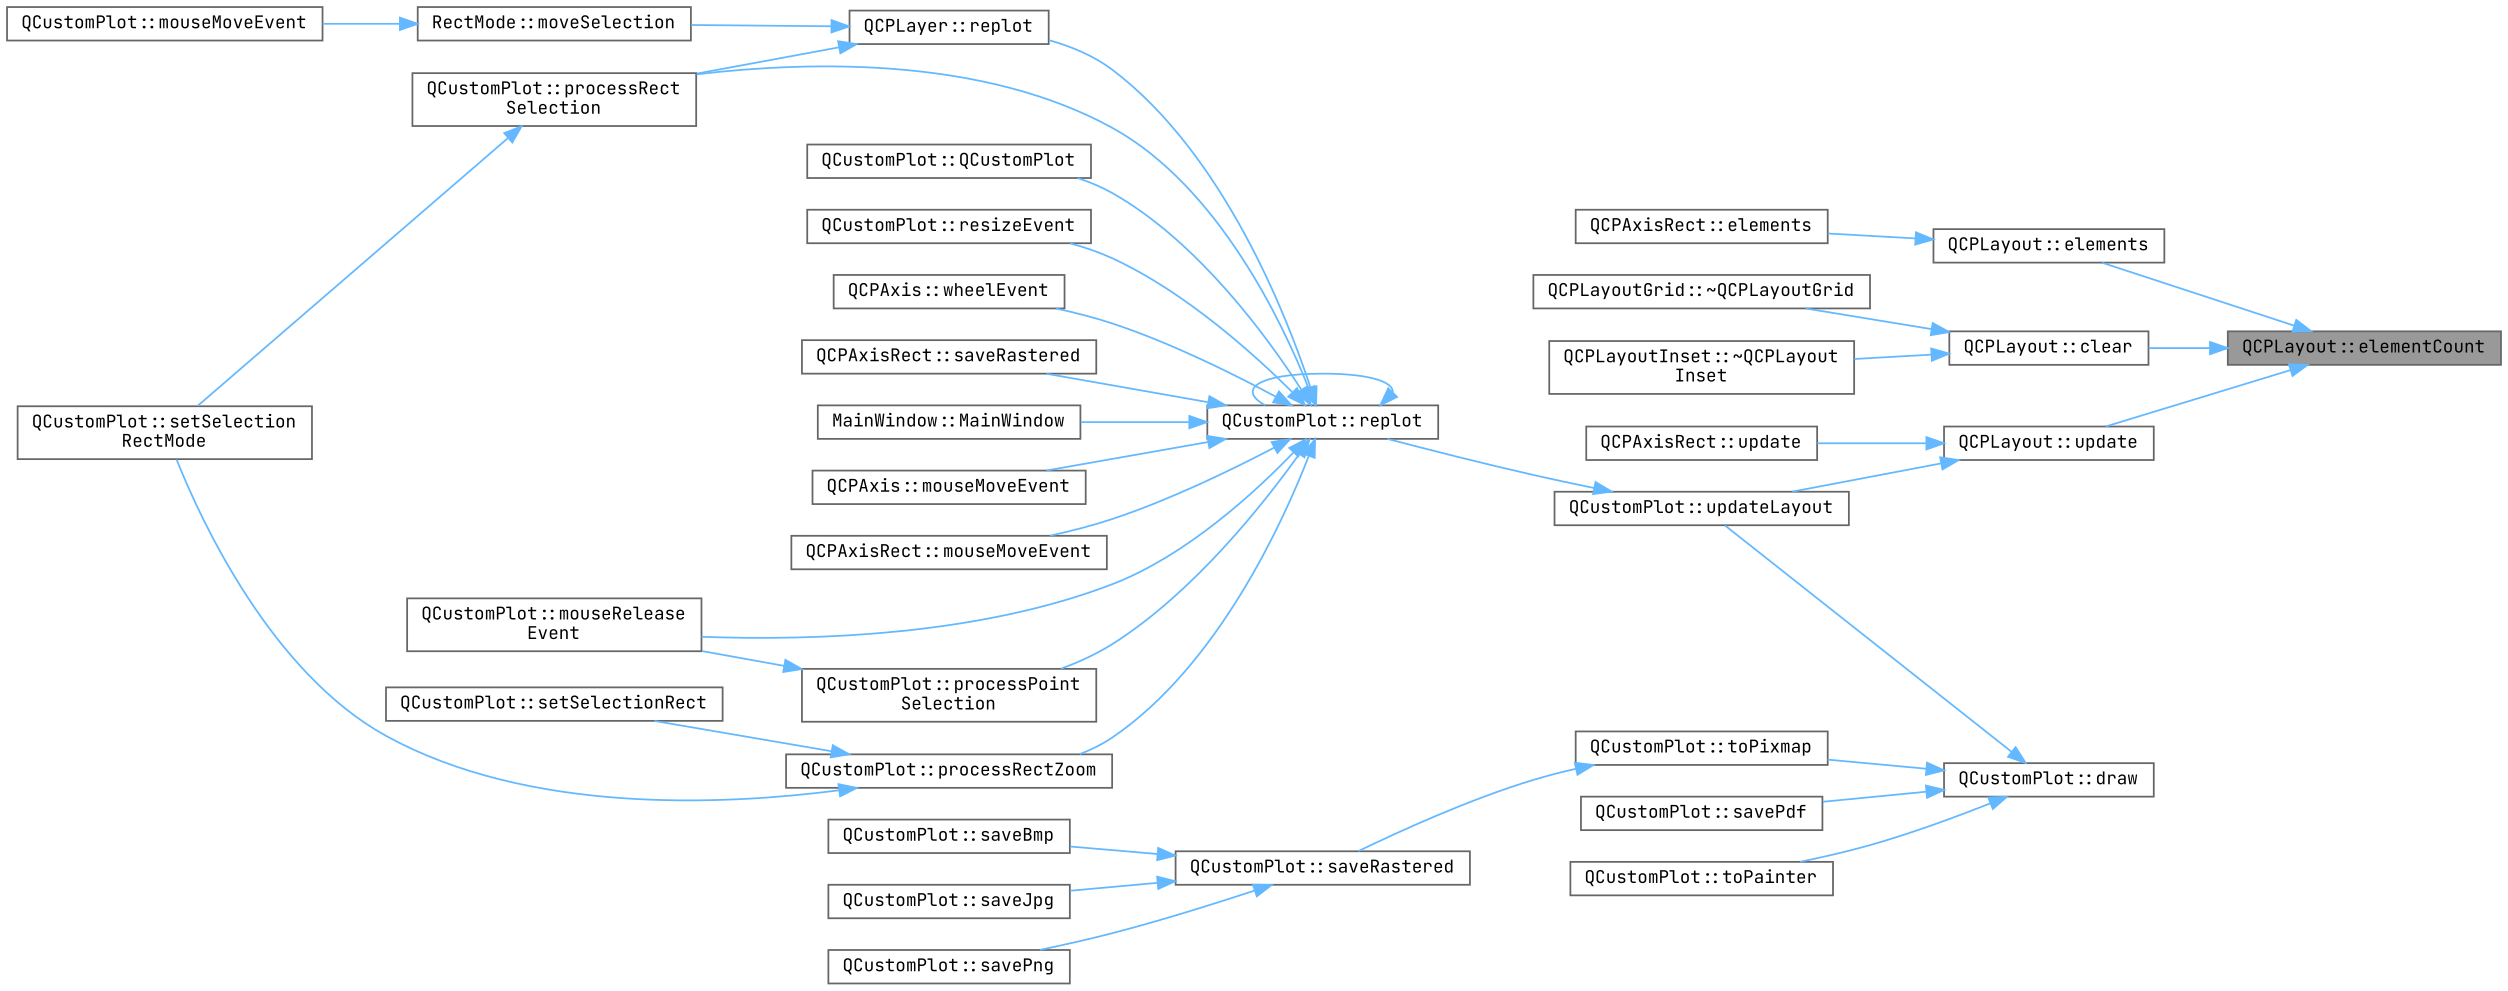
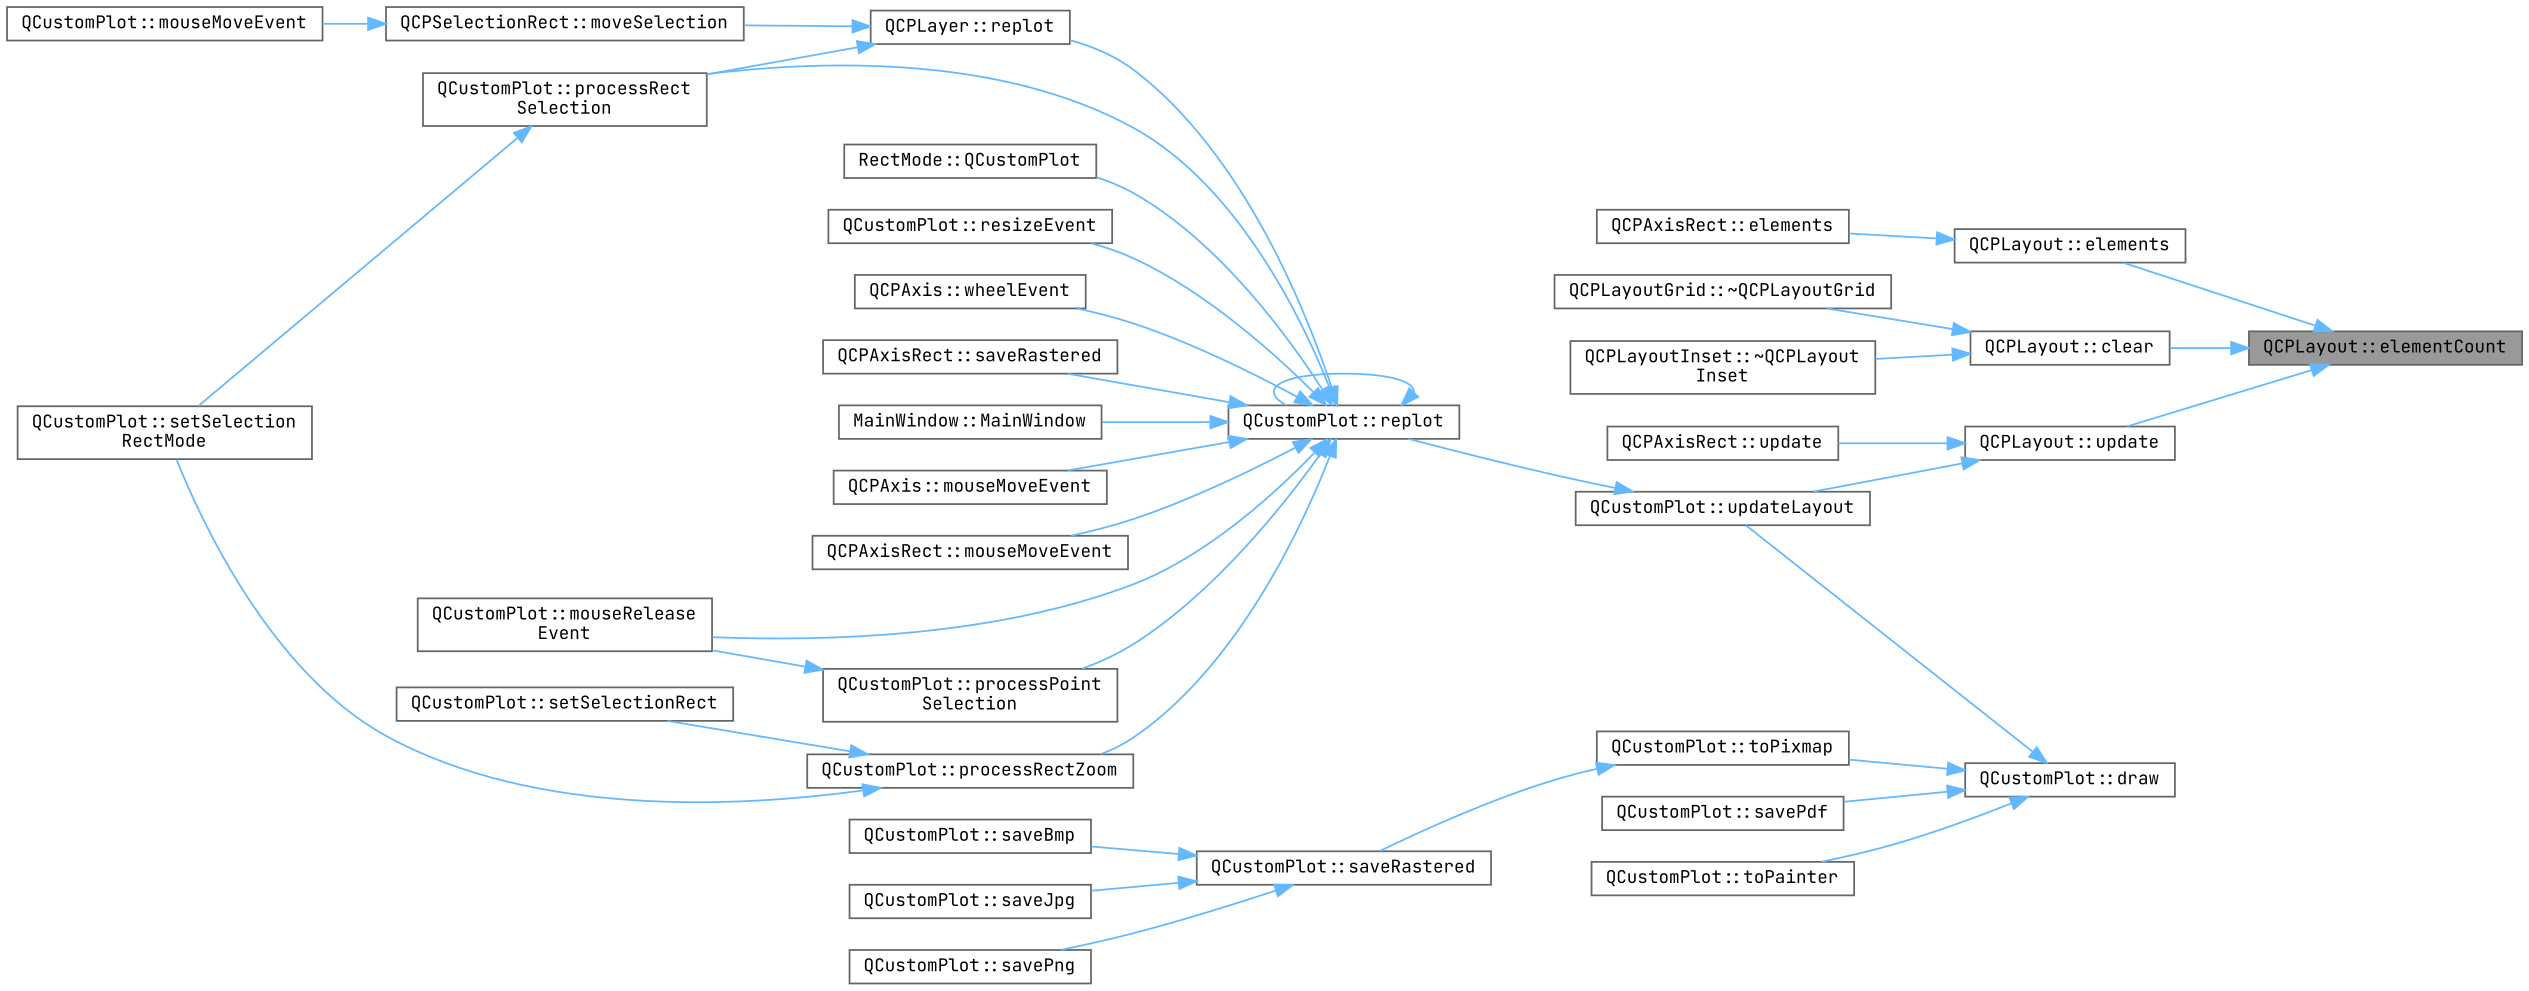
(554, 24) -> (565, 24)
(949, 161) -> (970, 161)
